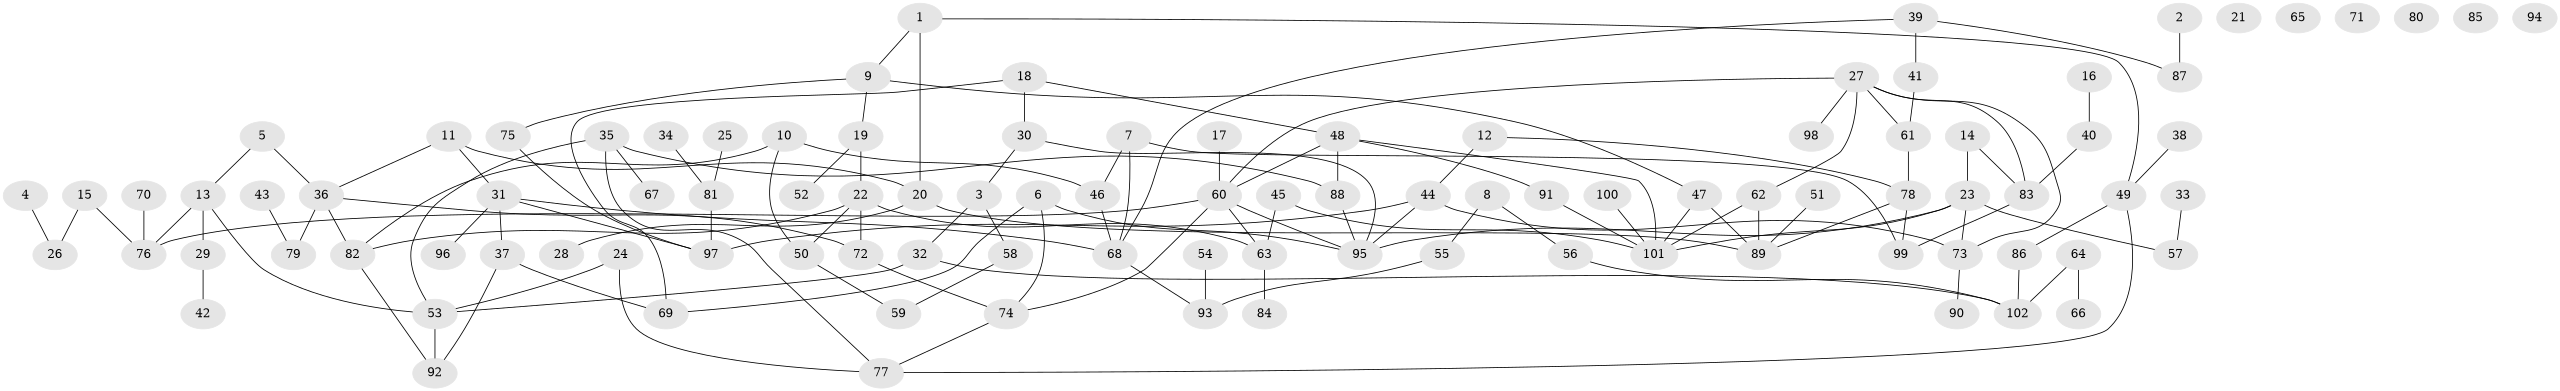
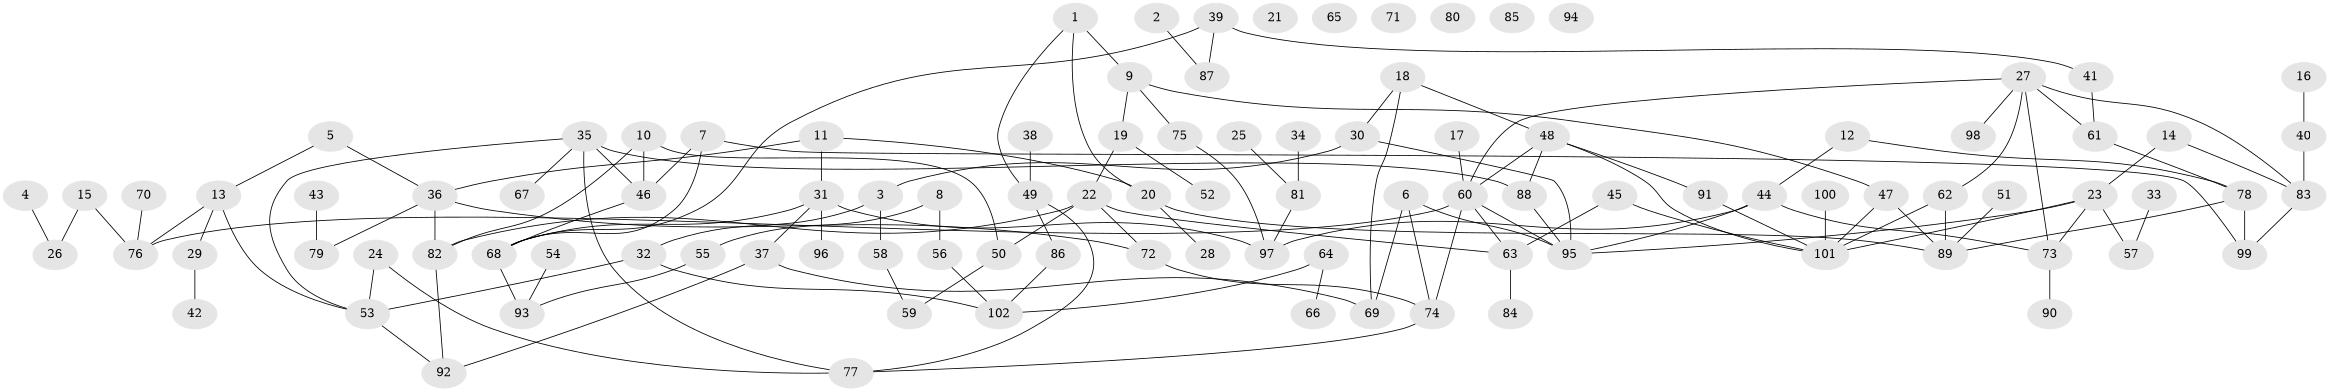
none -> (618, 169)
